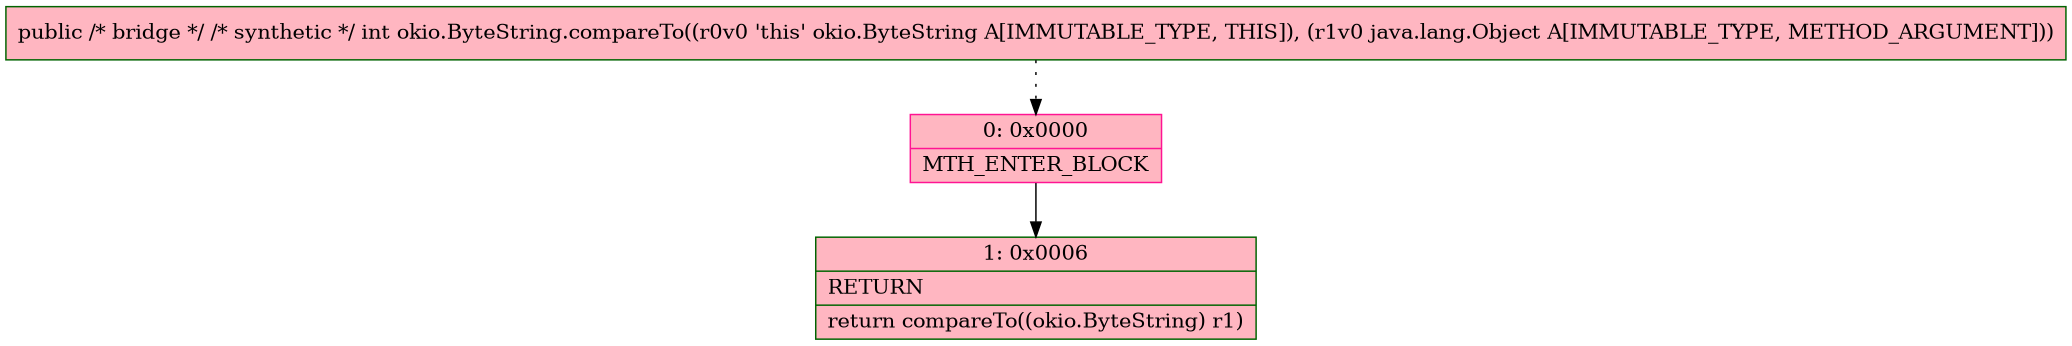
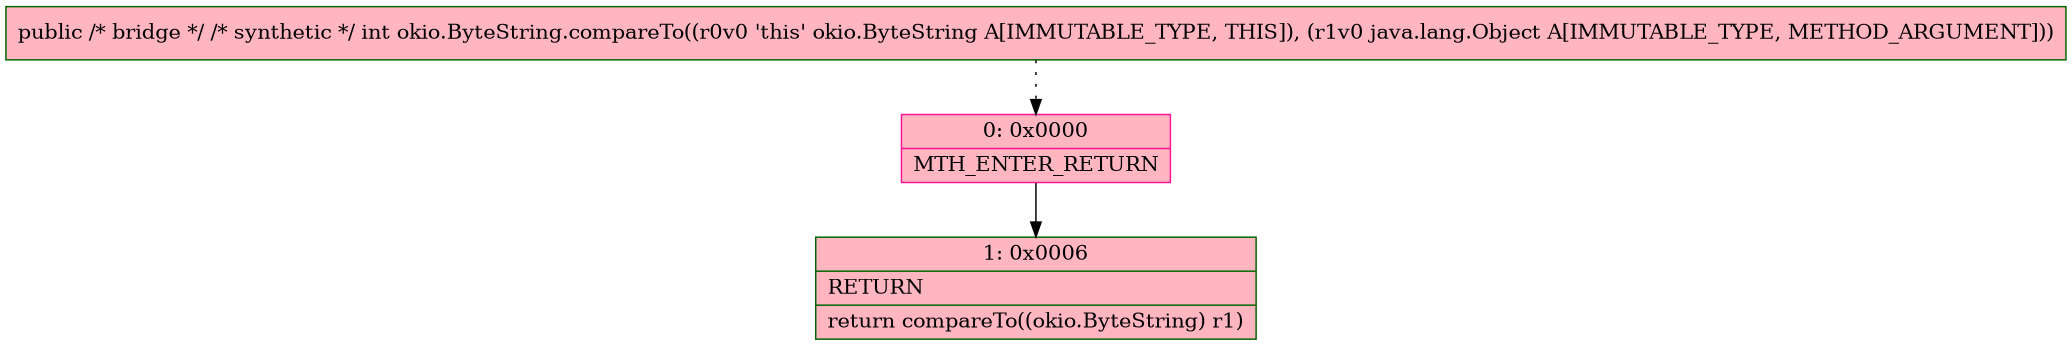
(1036, 165) -> (1036, 165)
